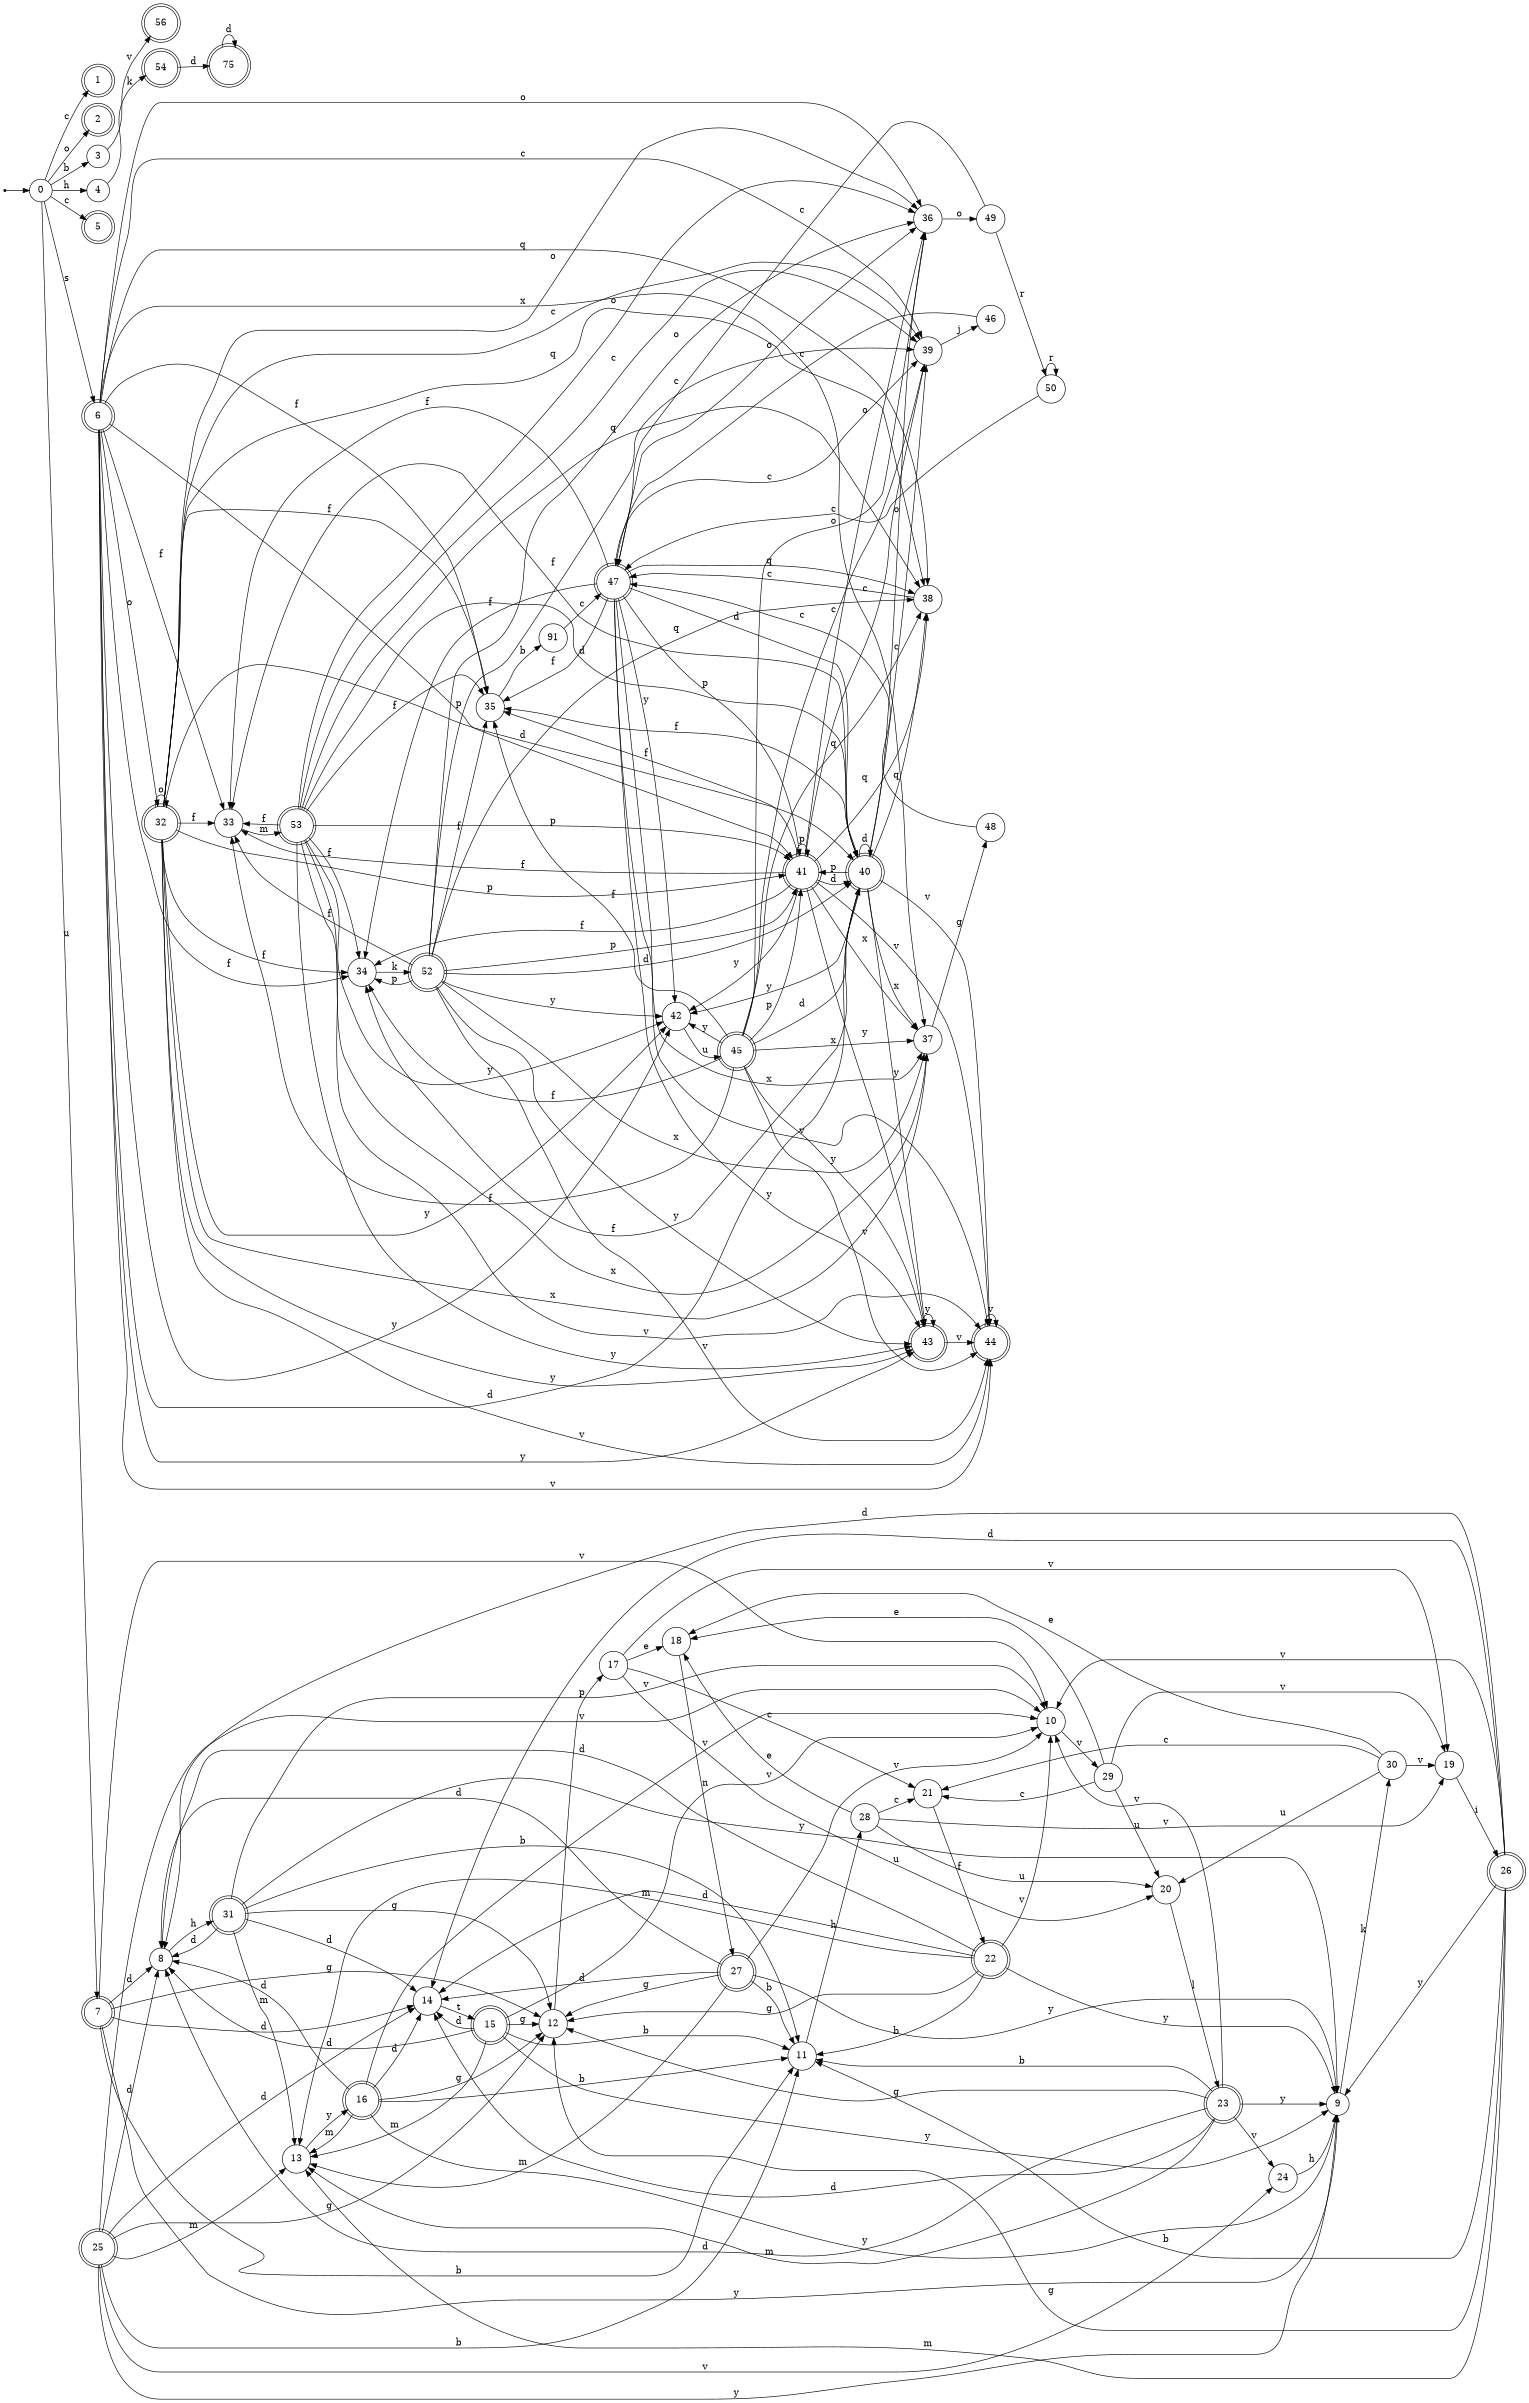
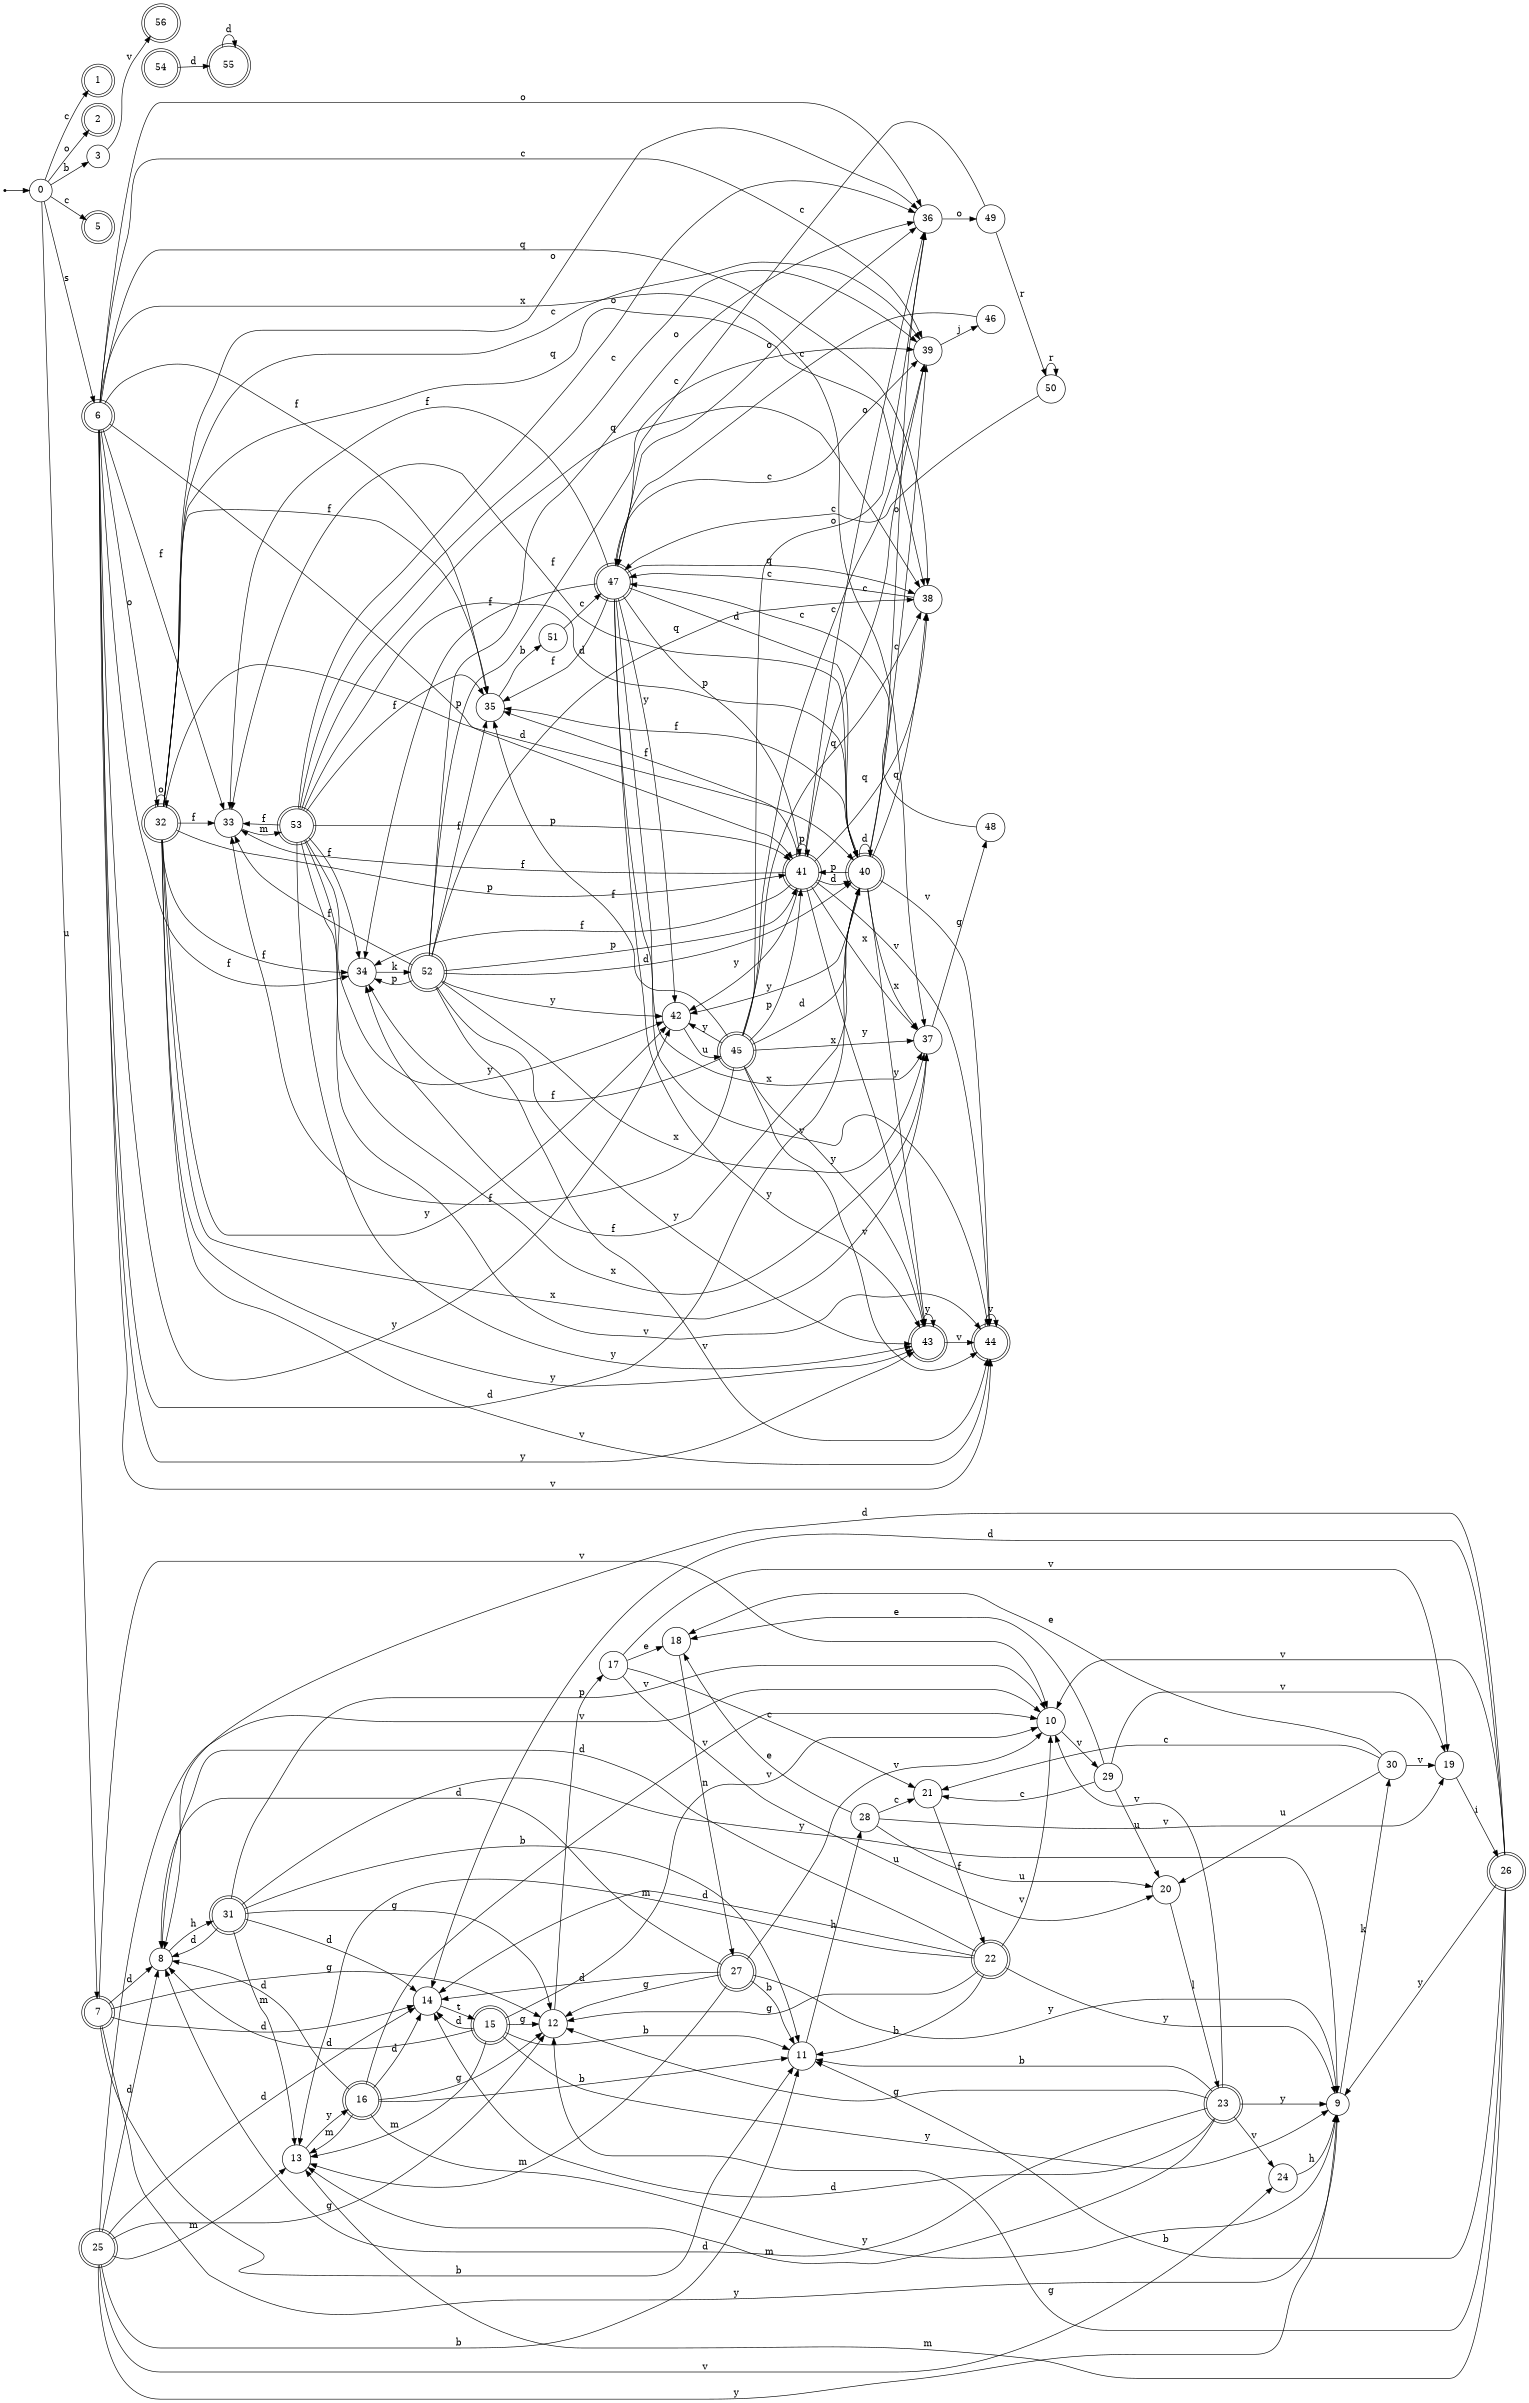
(229, 65) -> (229, 65)
(98, 191) -> none
(553, 638) -> (553, 638)
